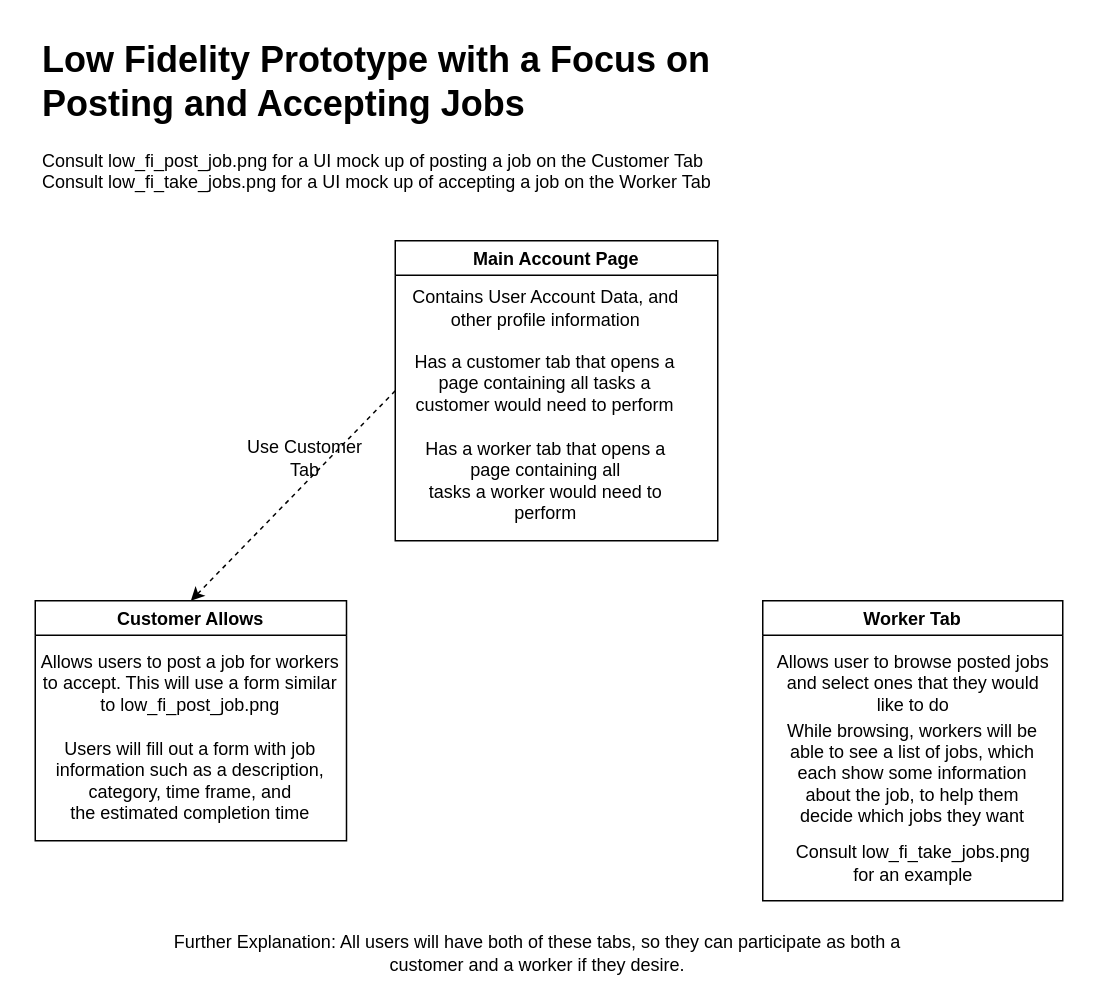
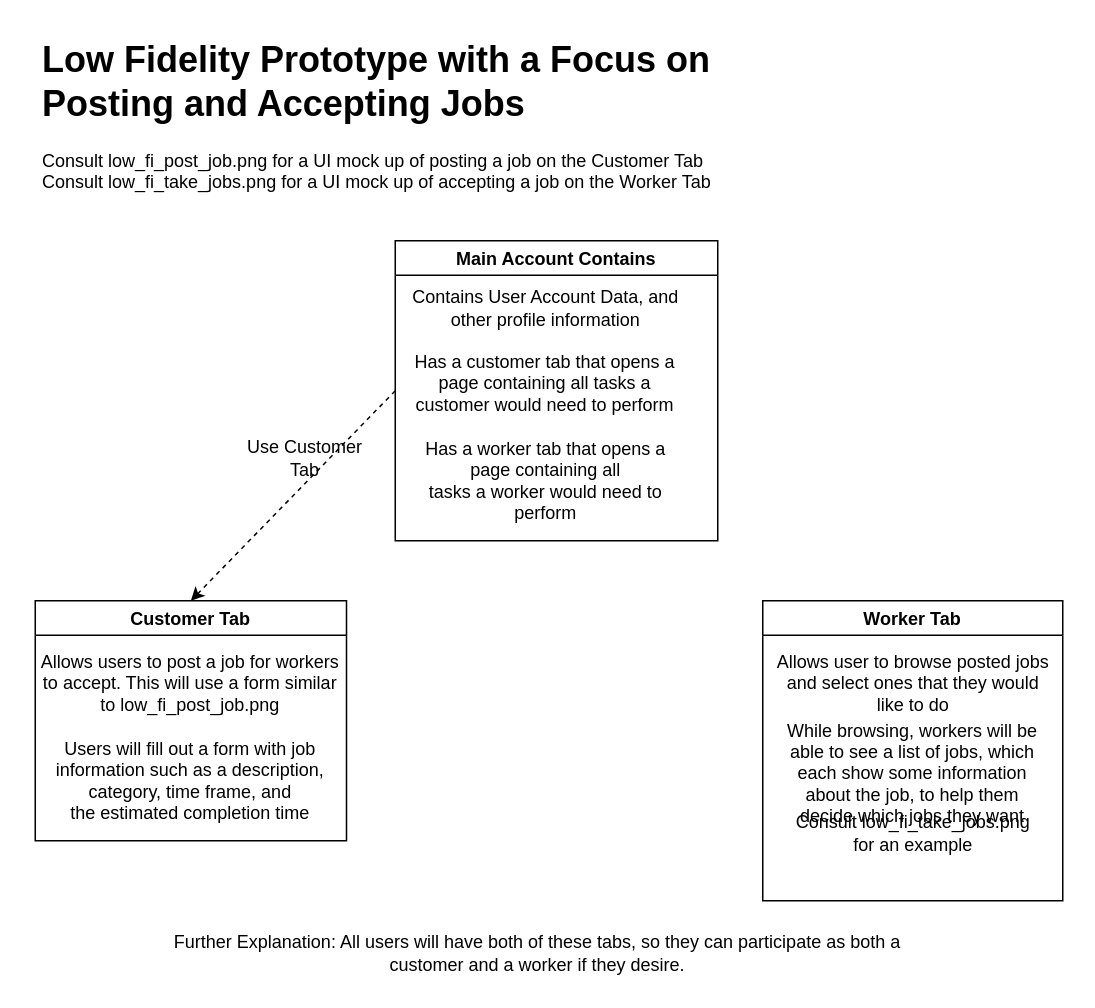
(556, 259) -> (556, 259)
(190, 619) -> (190, 619)
(913, 863) -> (913, 833)
